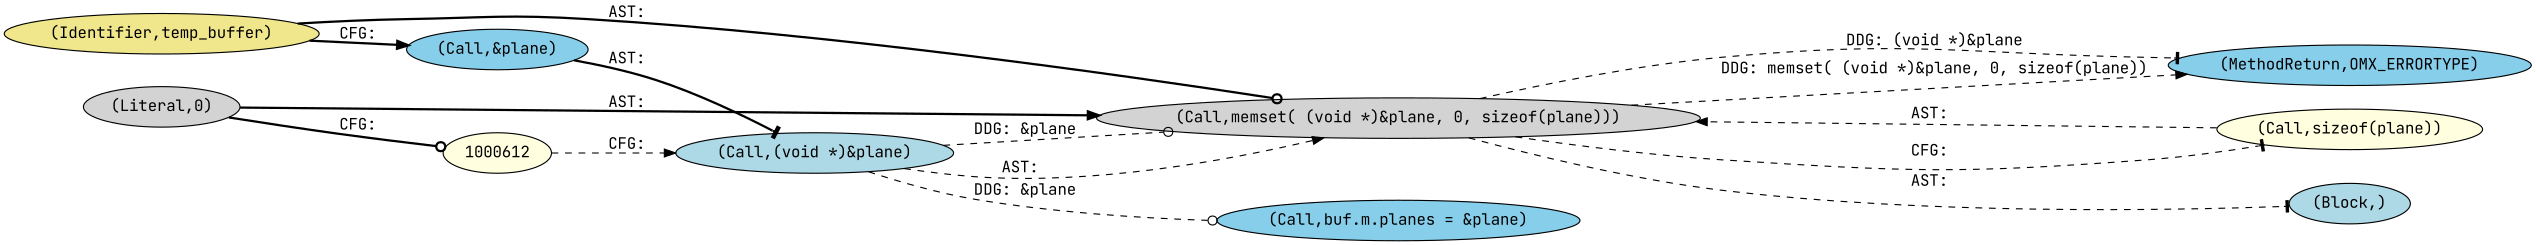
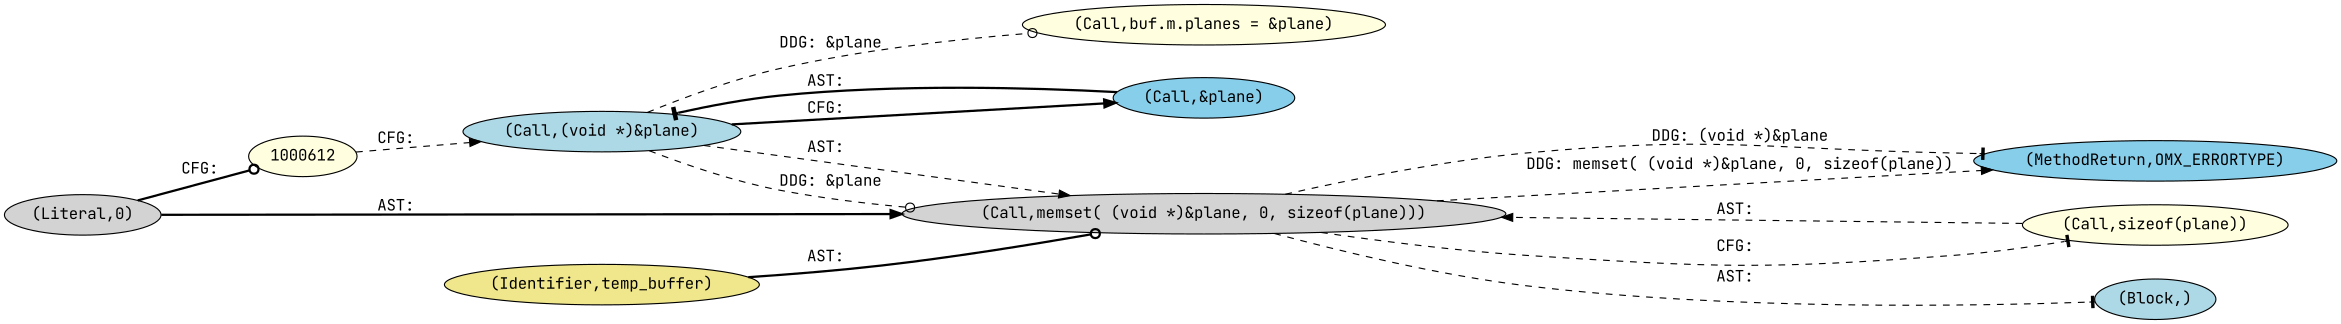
(353, 43) -> (918, 114)
(1398, 220) -> (1204, 25)
